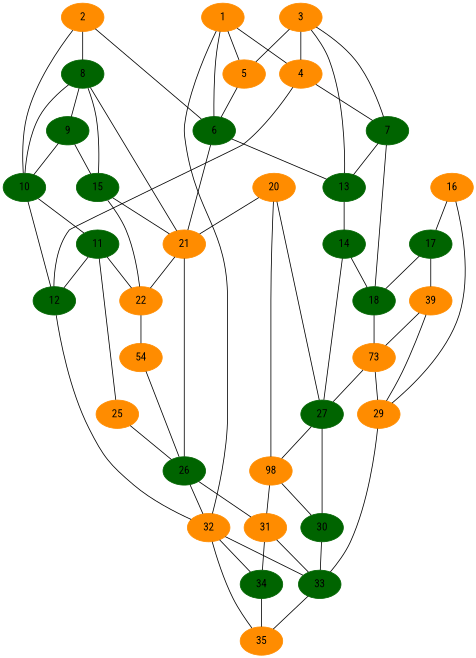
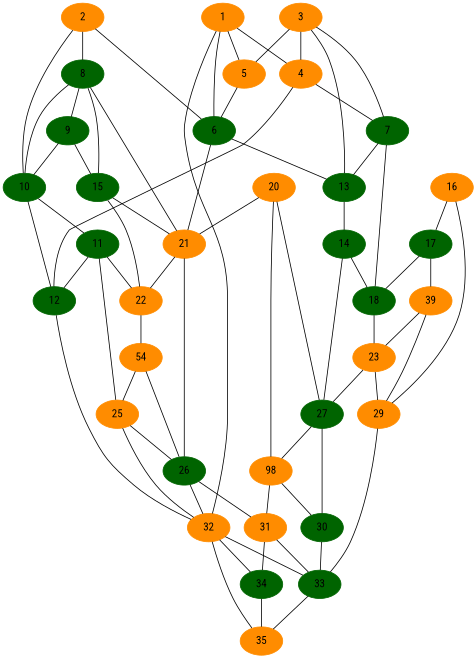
(374, 358) -> (374, 358)
none -> (129, 386)
none -> (151, 479)
